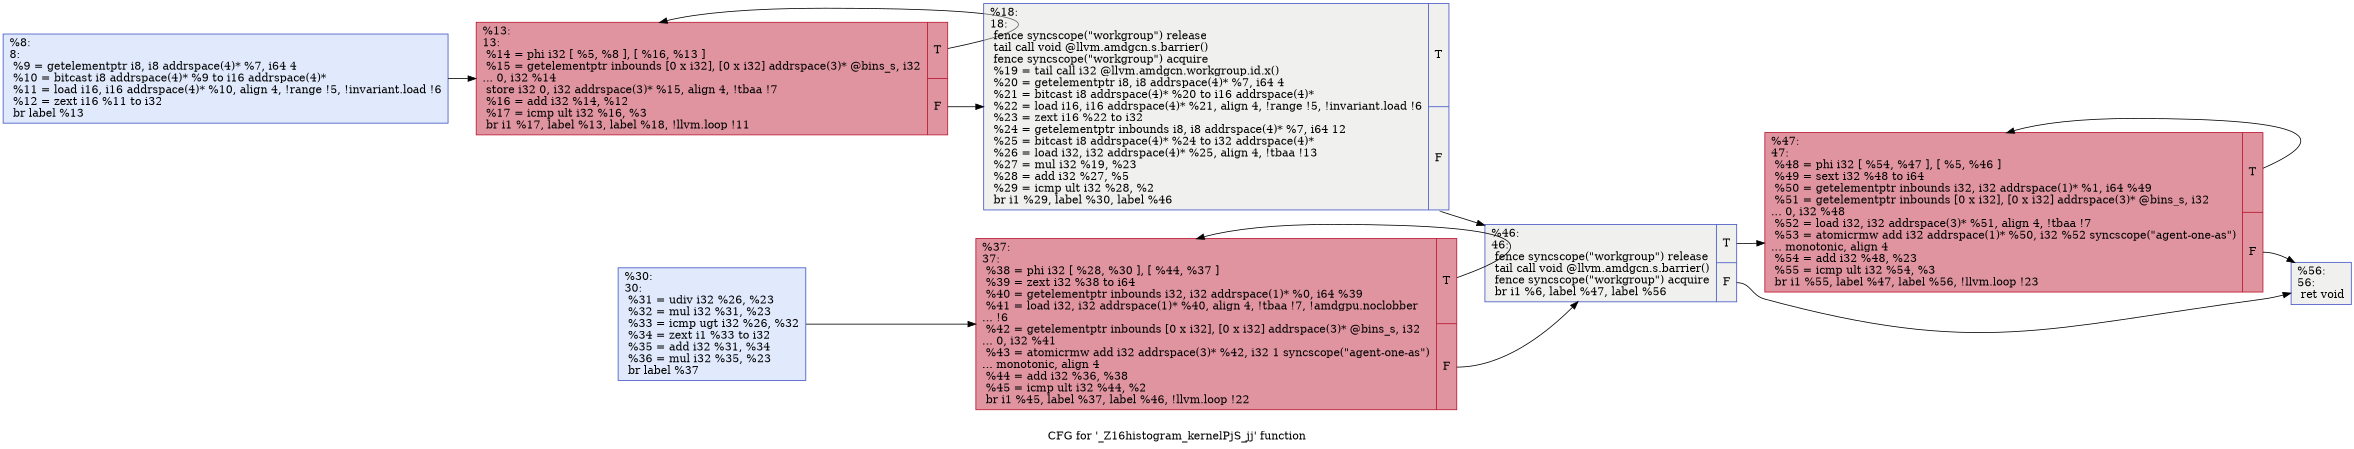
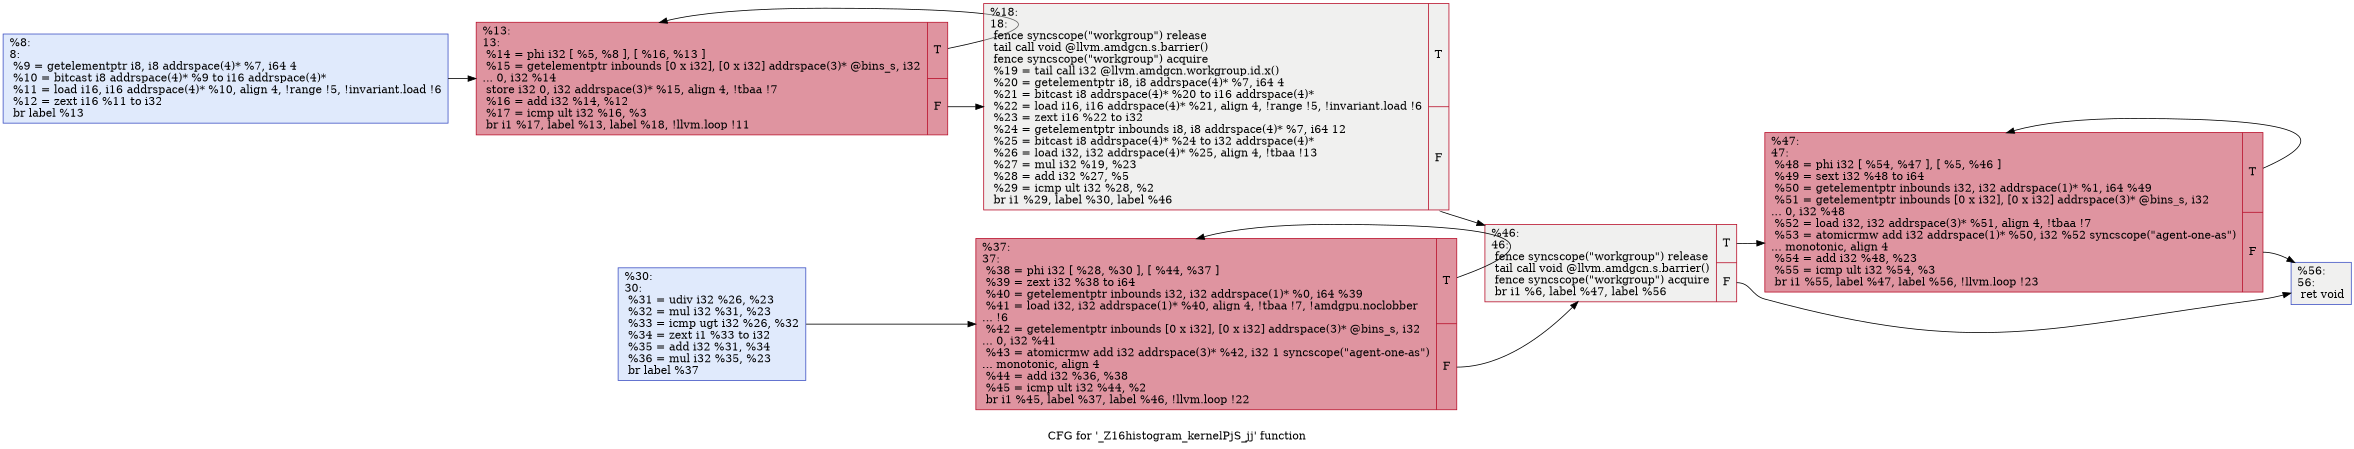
(1216, 107) -> (1216, 107)
(1611, 263) -> (1611, 263)
